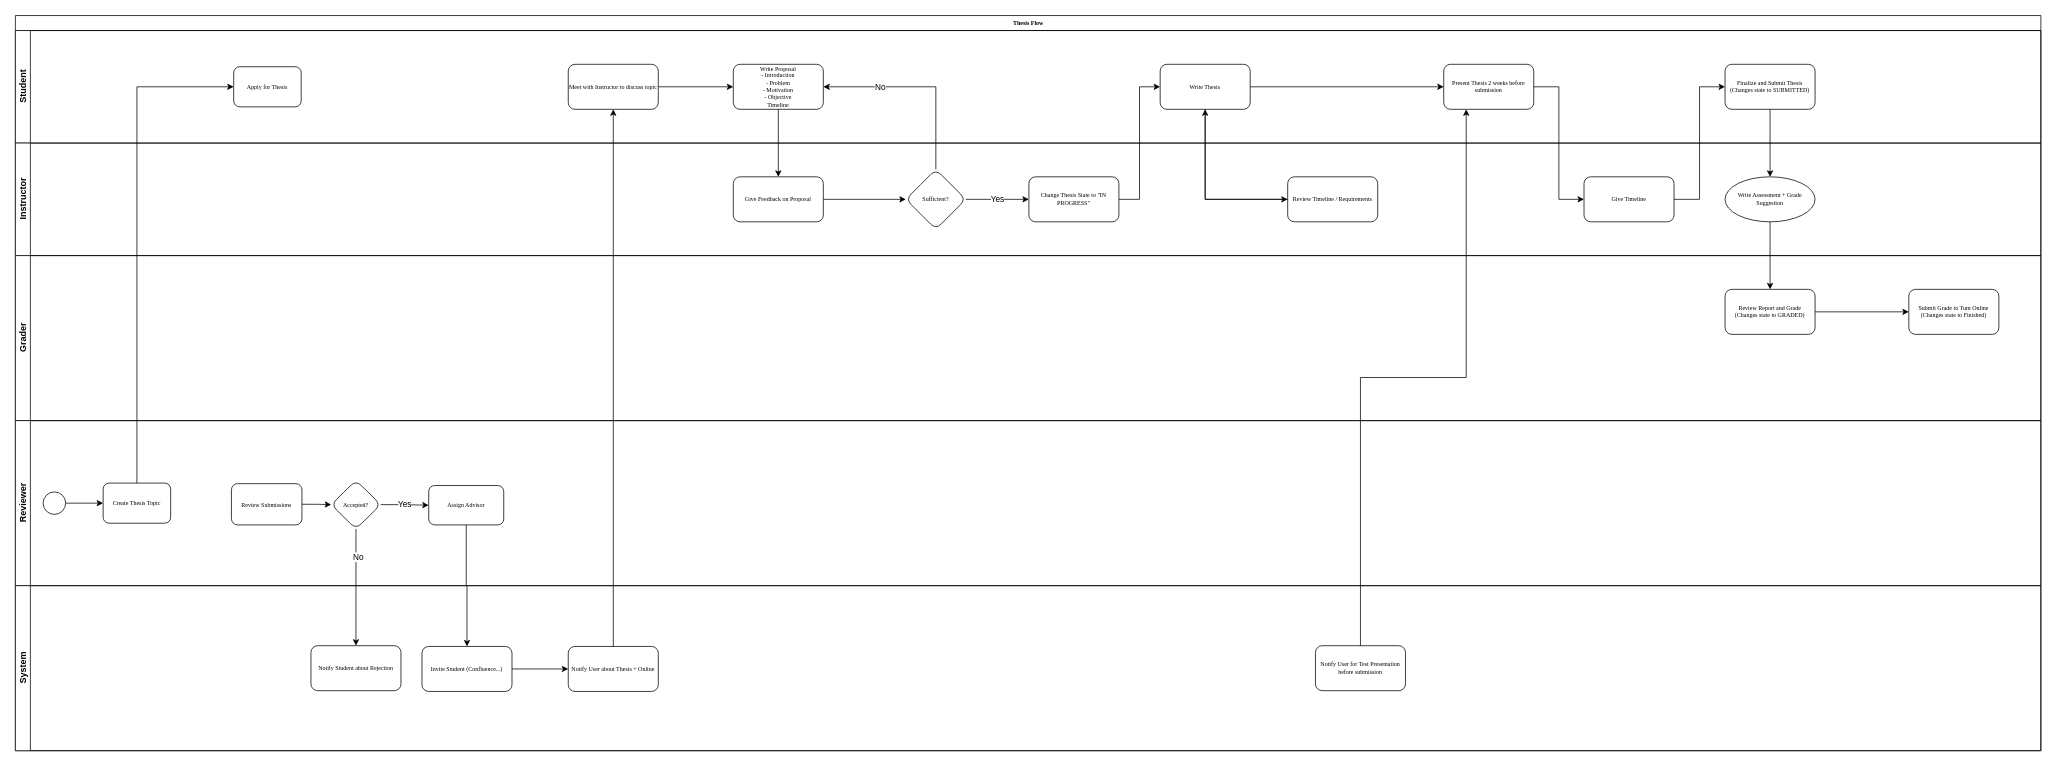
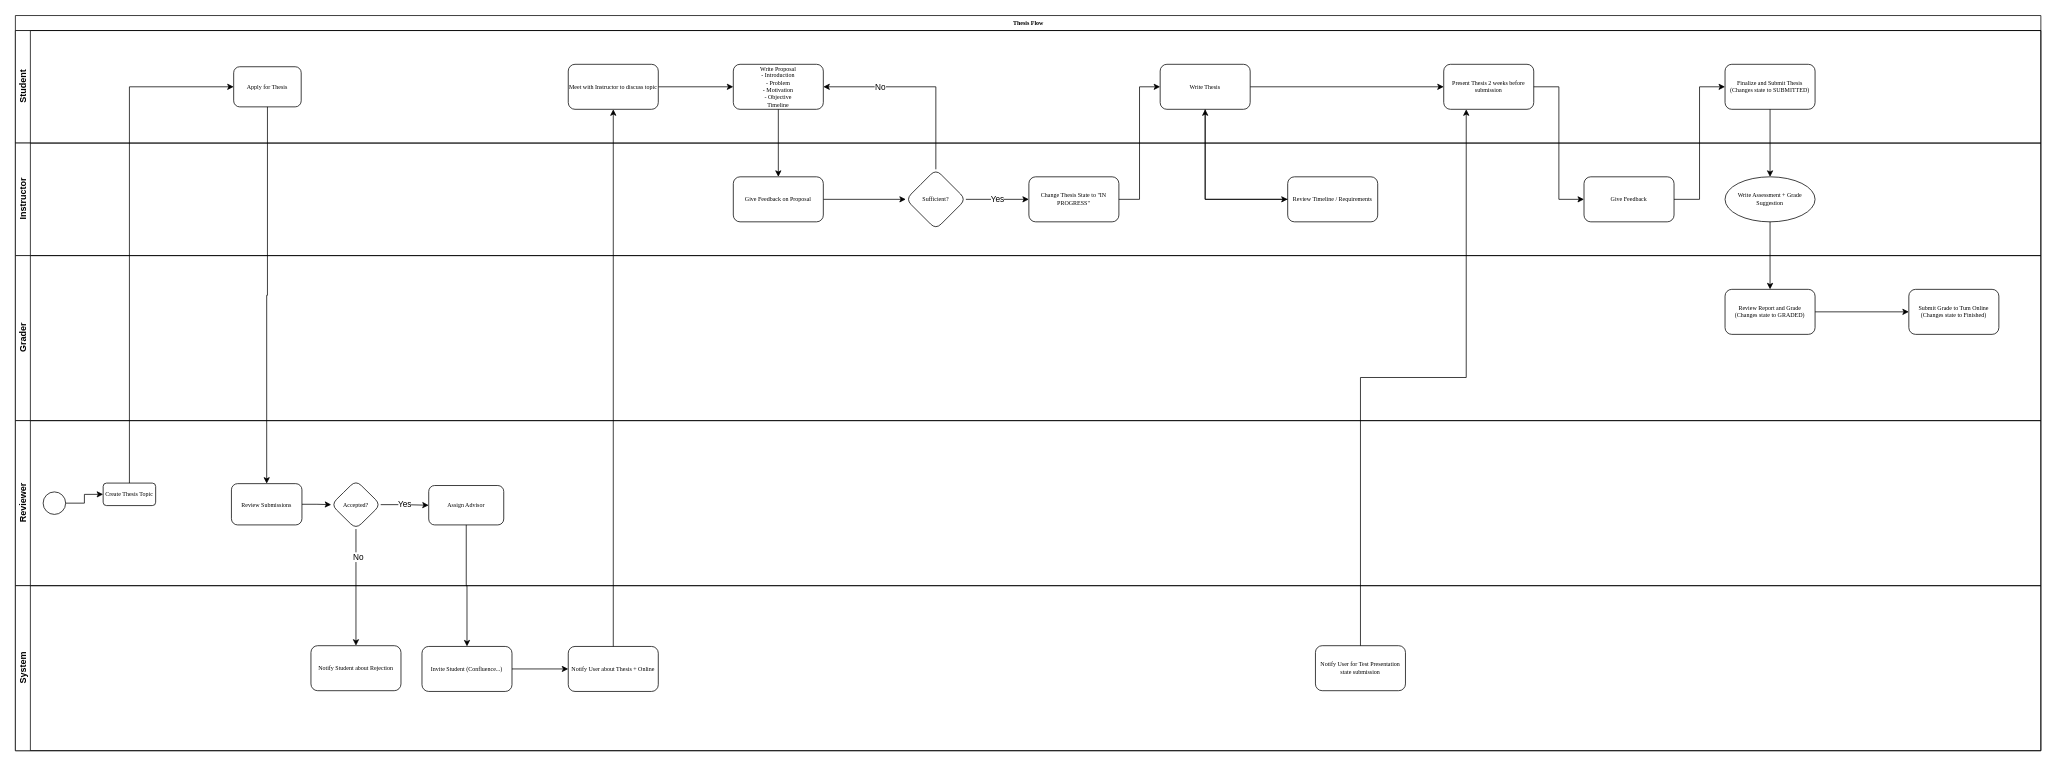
(1629, 199) -> (1629, 199)
none -> (267, 293)
(137, 503) -> (129, 494)
(1360, 668) -> (1360, 668)
